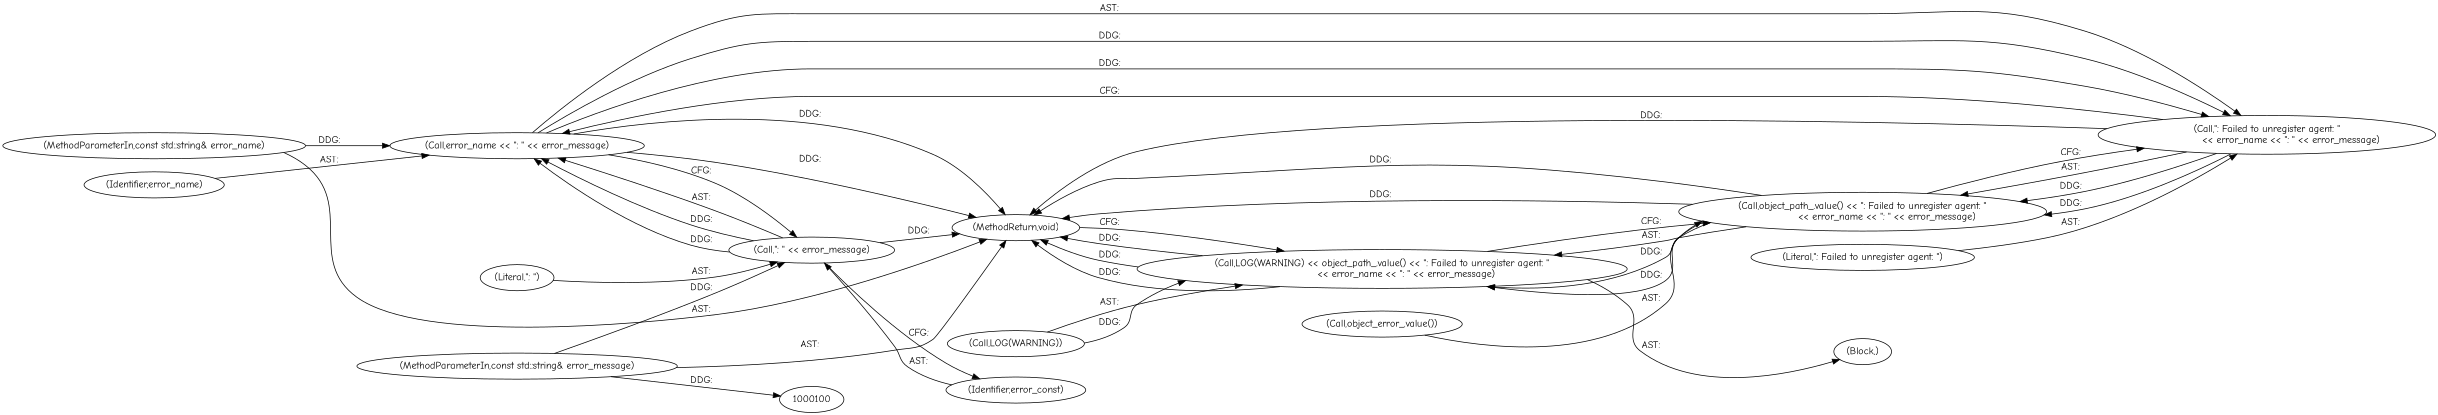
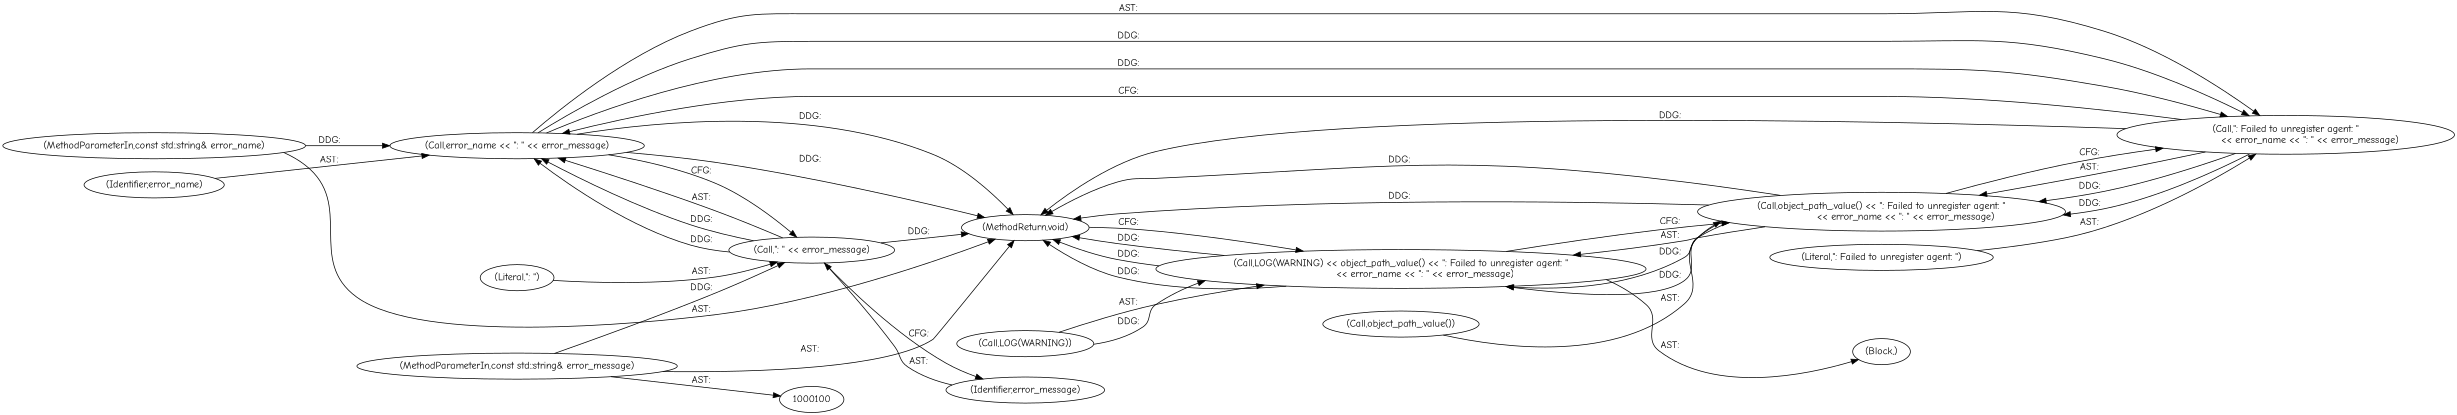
(1382, 324) -> (1401, 324)
(703, 380) -> (703, 380)
(1016, 390) -> (1025, 390)
